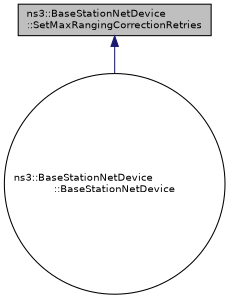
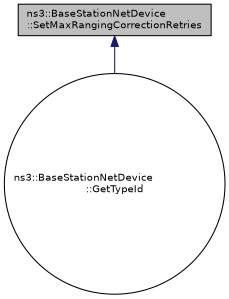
(115, 184) -> (115, 184)
